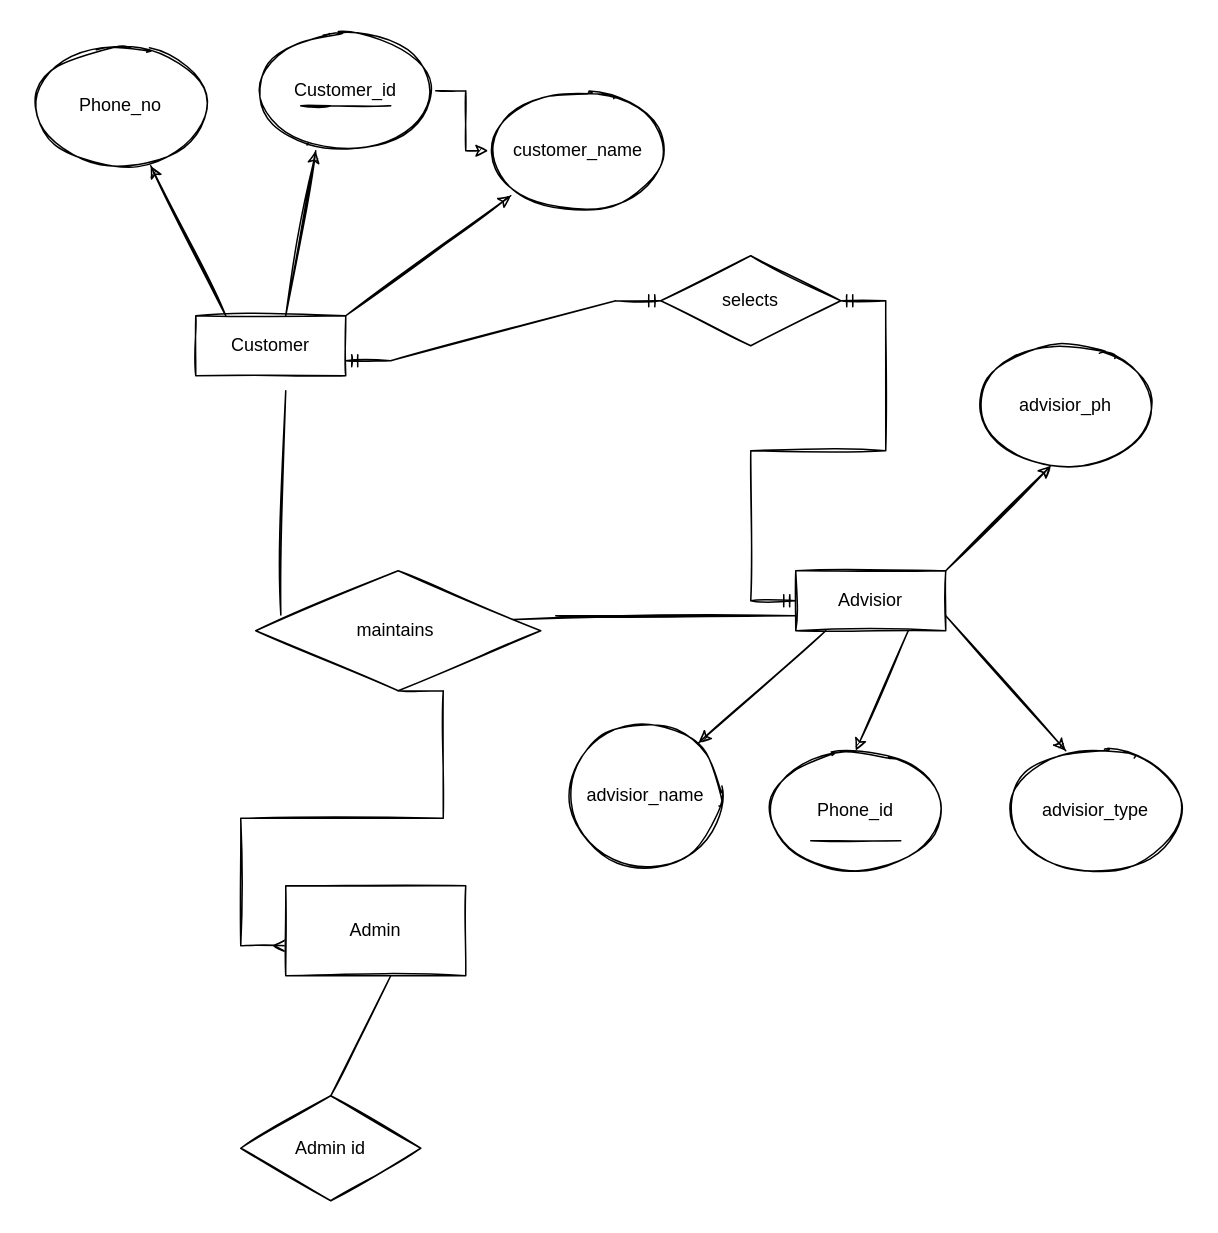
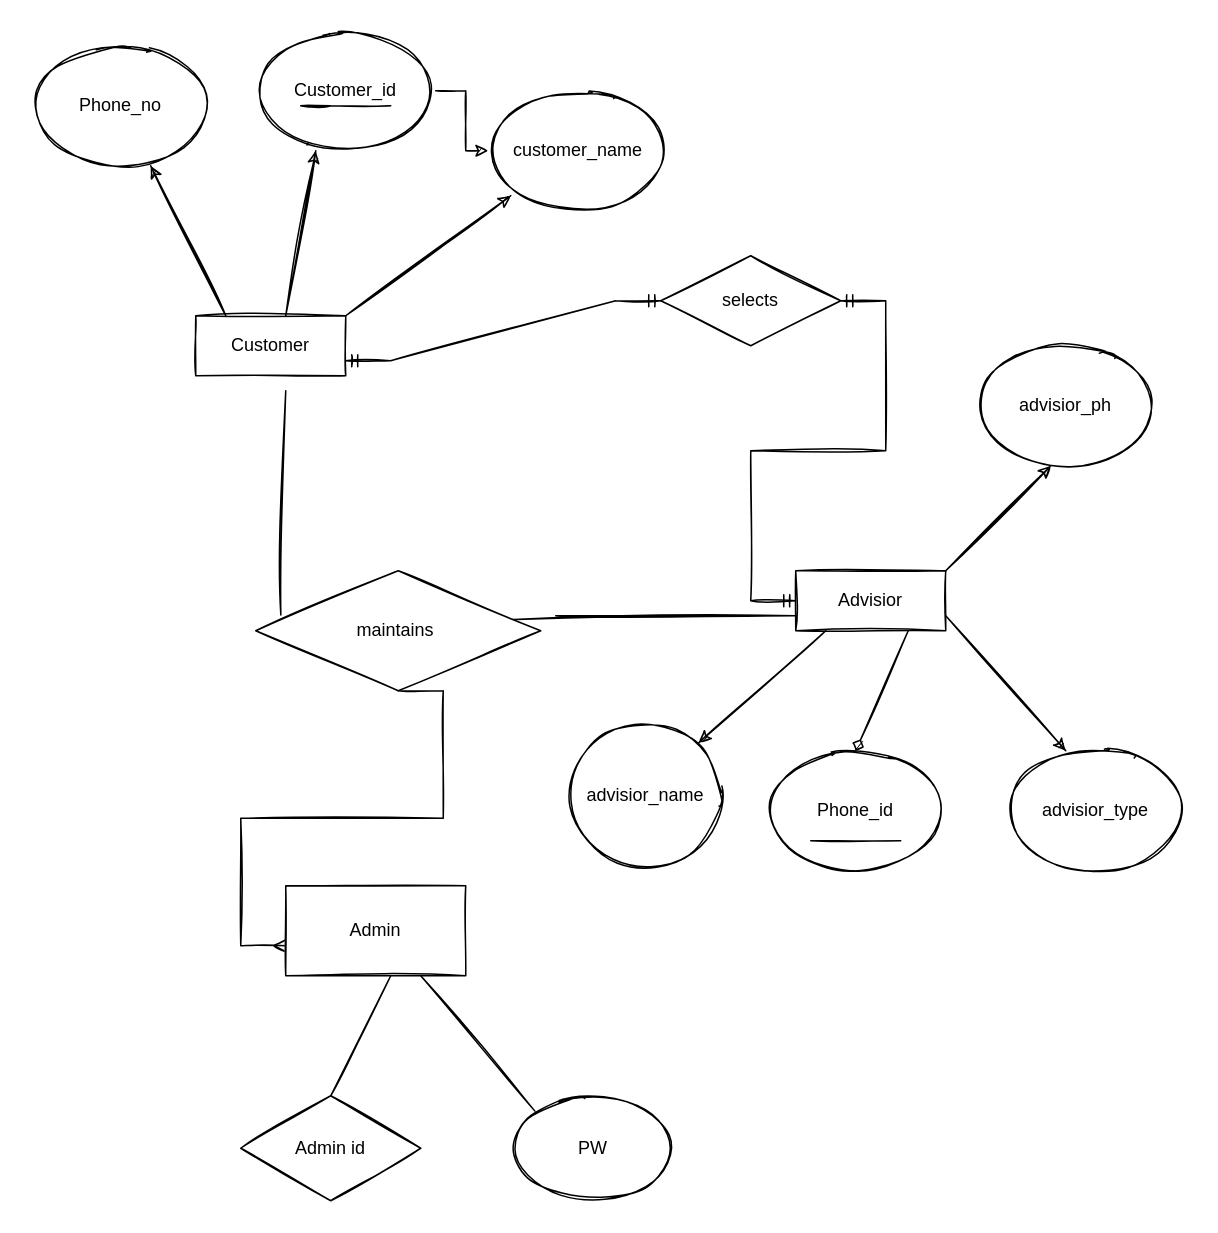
(860, 740) -> (861, 739)
none -> (479, 1045)
none -> (593, 1148)
